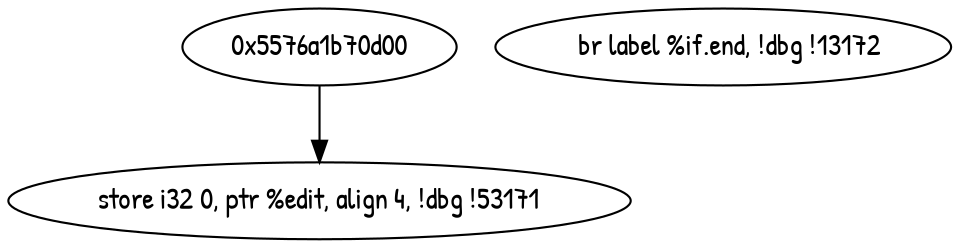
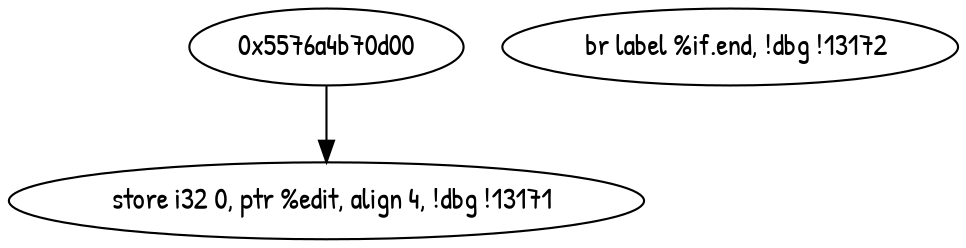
(320, 47) -> (326, 47)
(320, 201) -> (326, 201)
